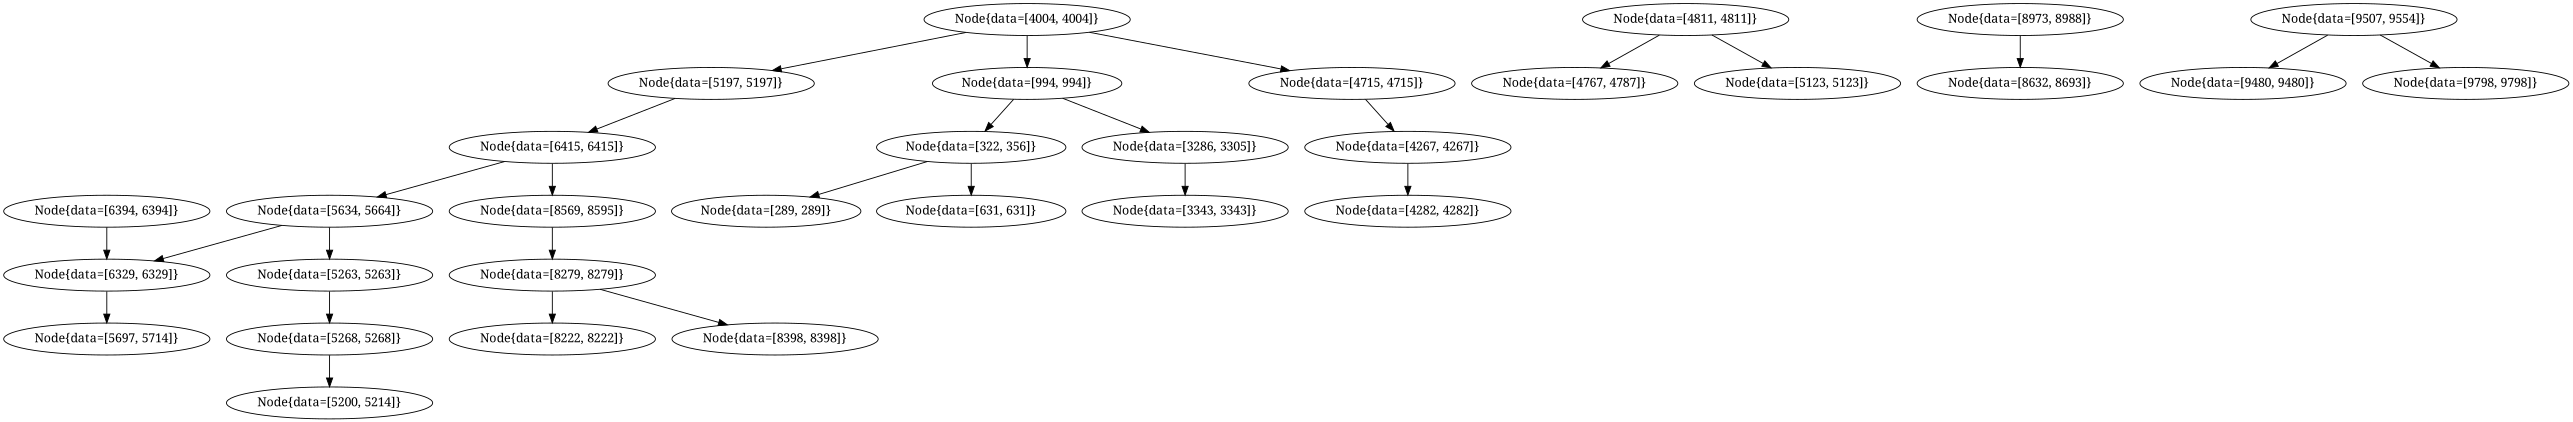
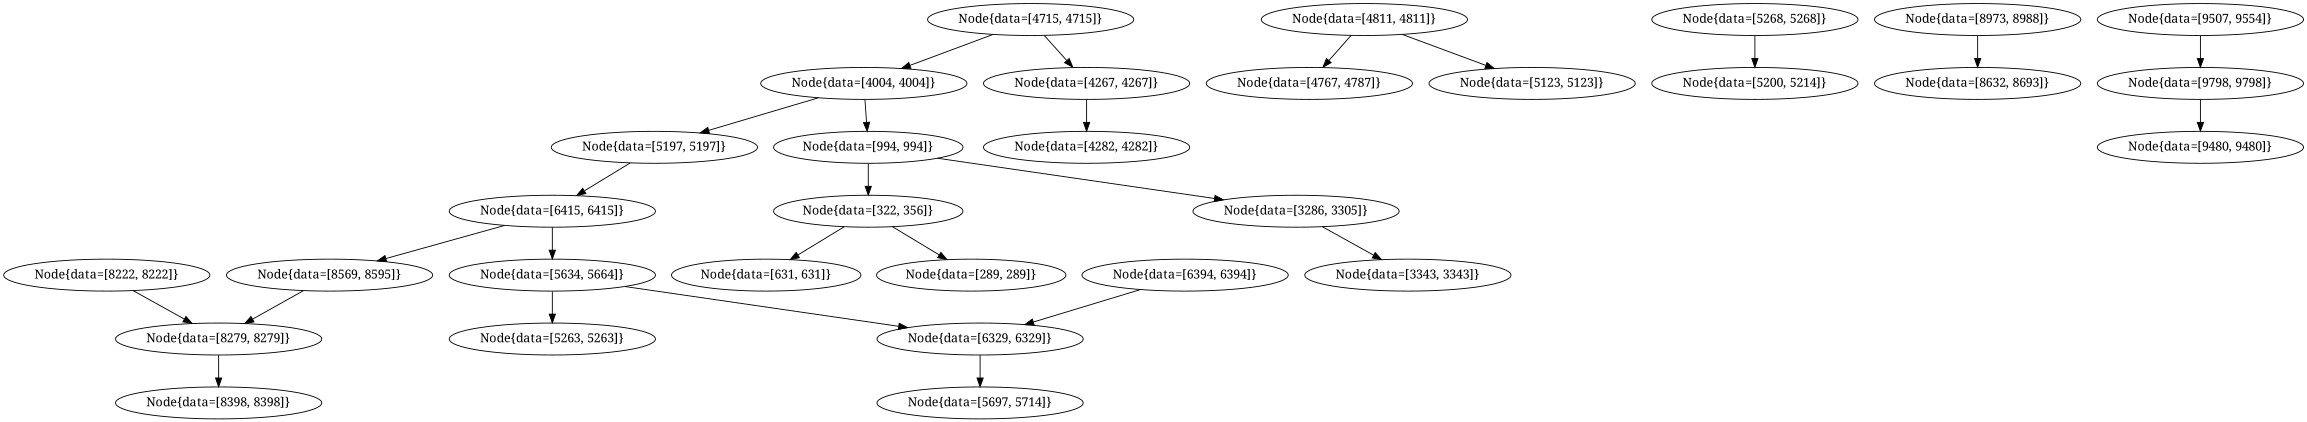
(2302, 49) -> (2200, 111)
(1185, 51) -> (951, 50)
(330, 303) -> none
(552, 303) -> (159, 305)
